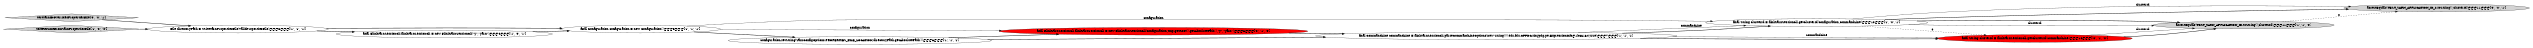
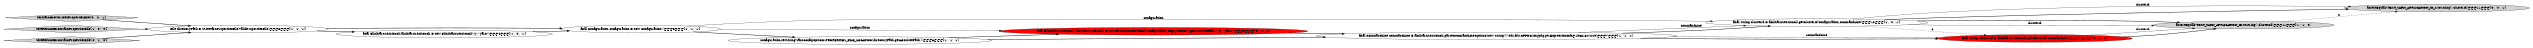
none -> (72, 41)
